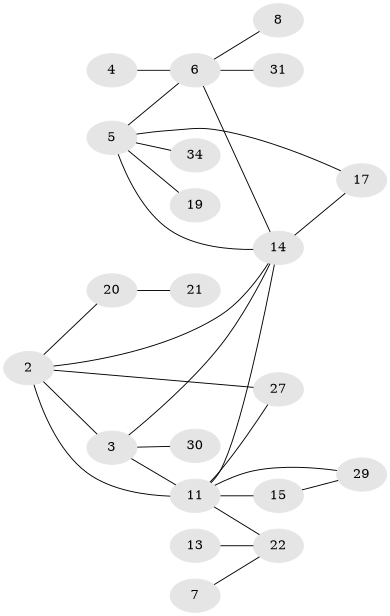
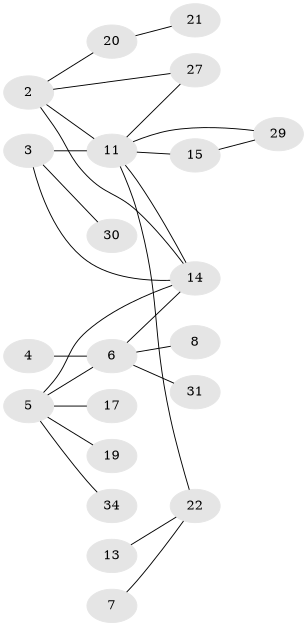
(320, 214) -> none
(70, 408) -> none
